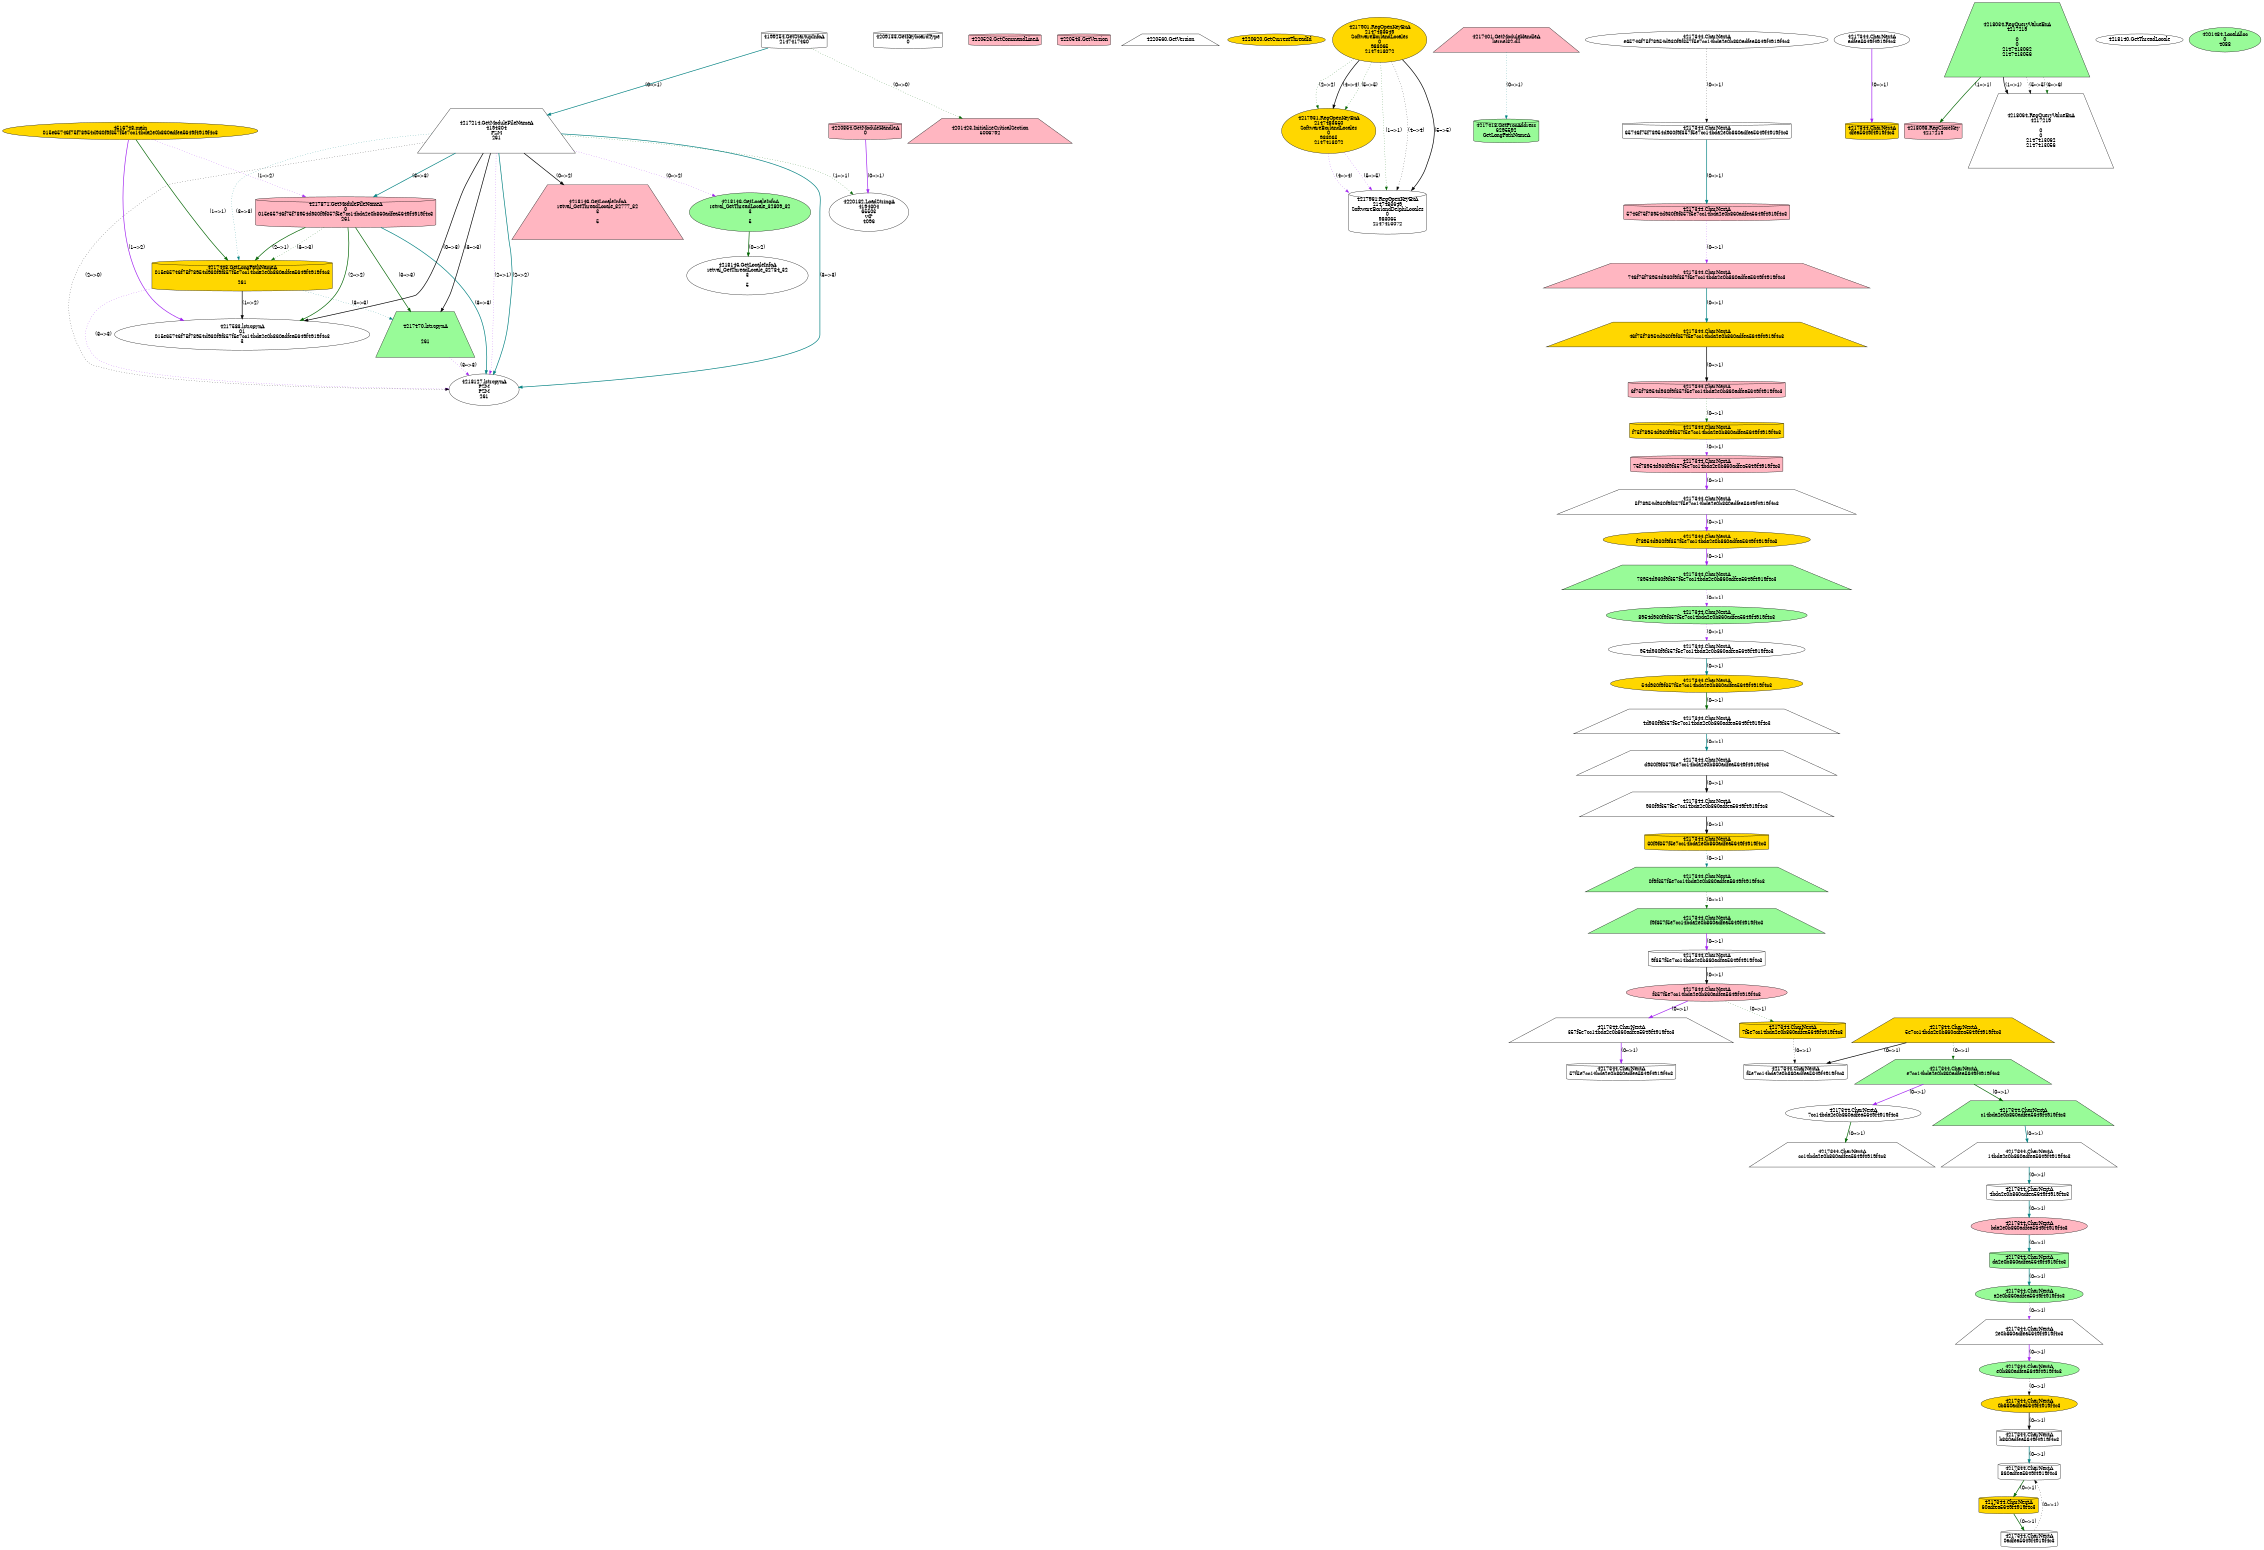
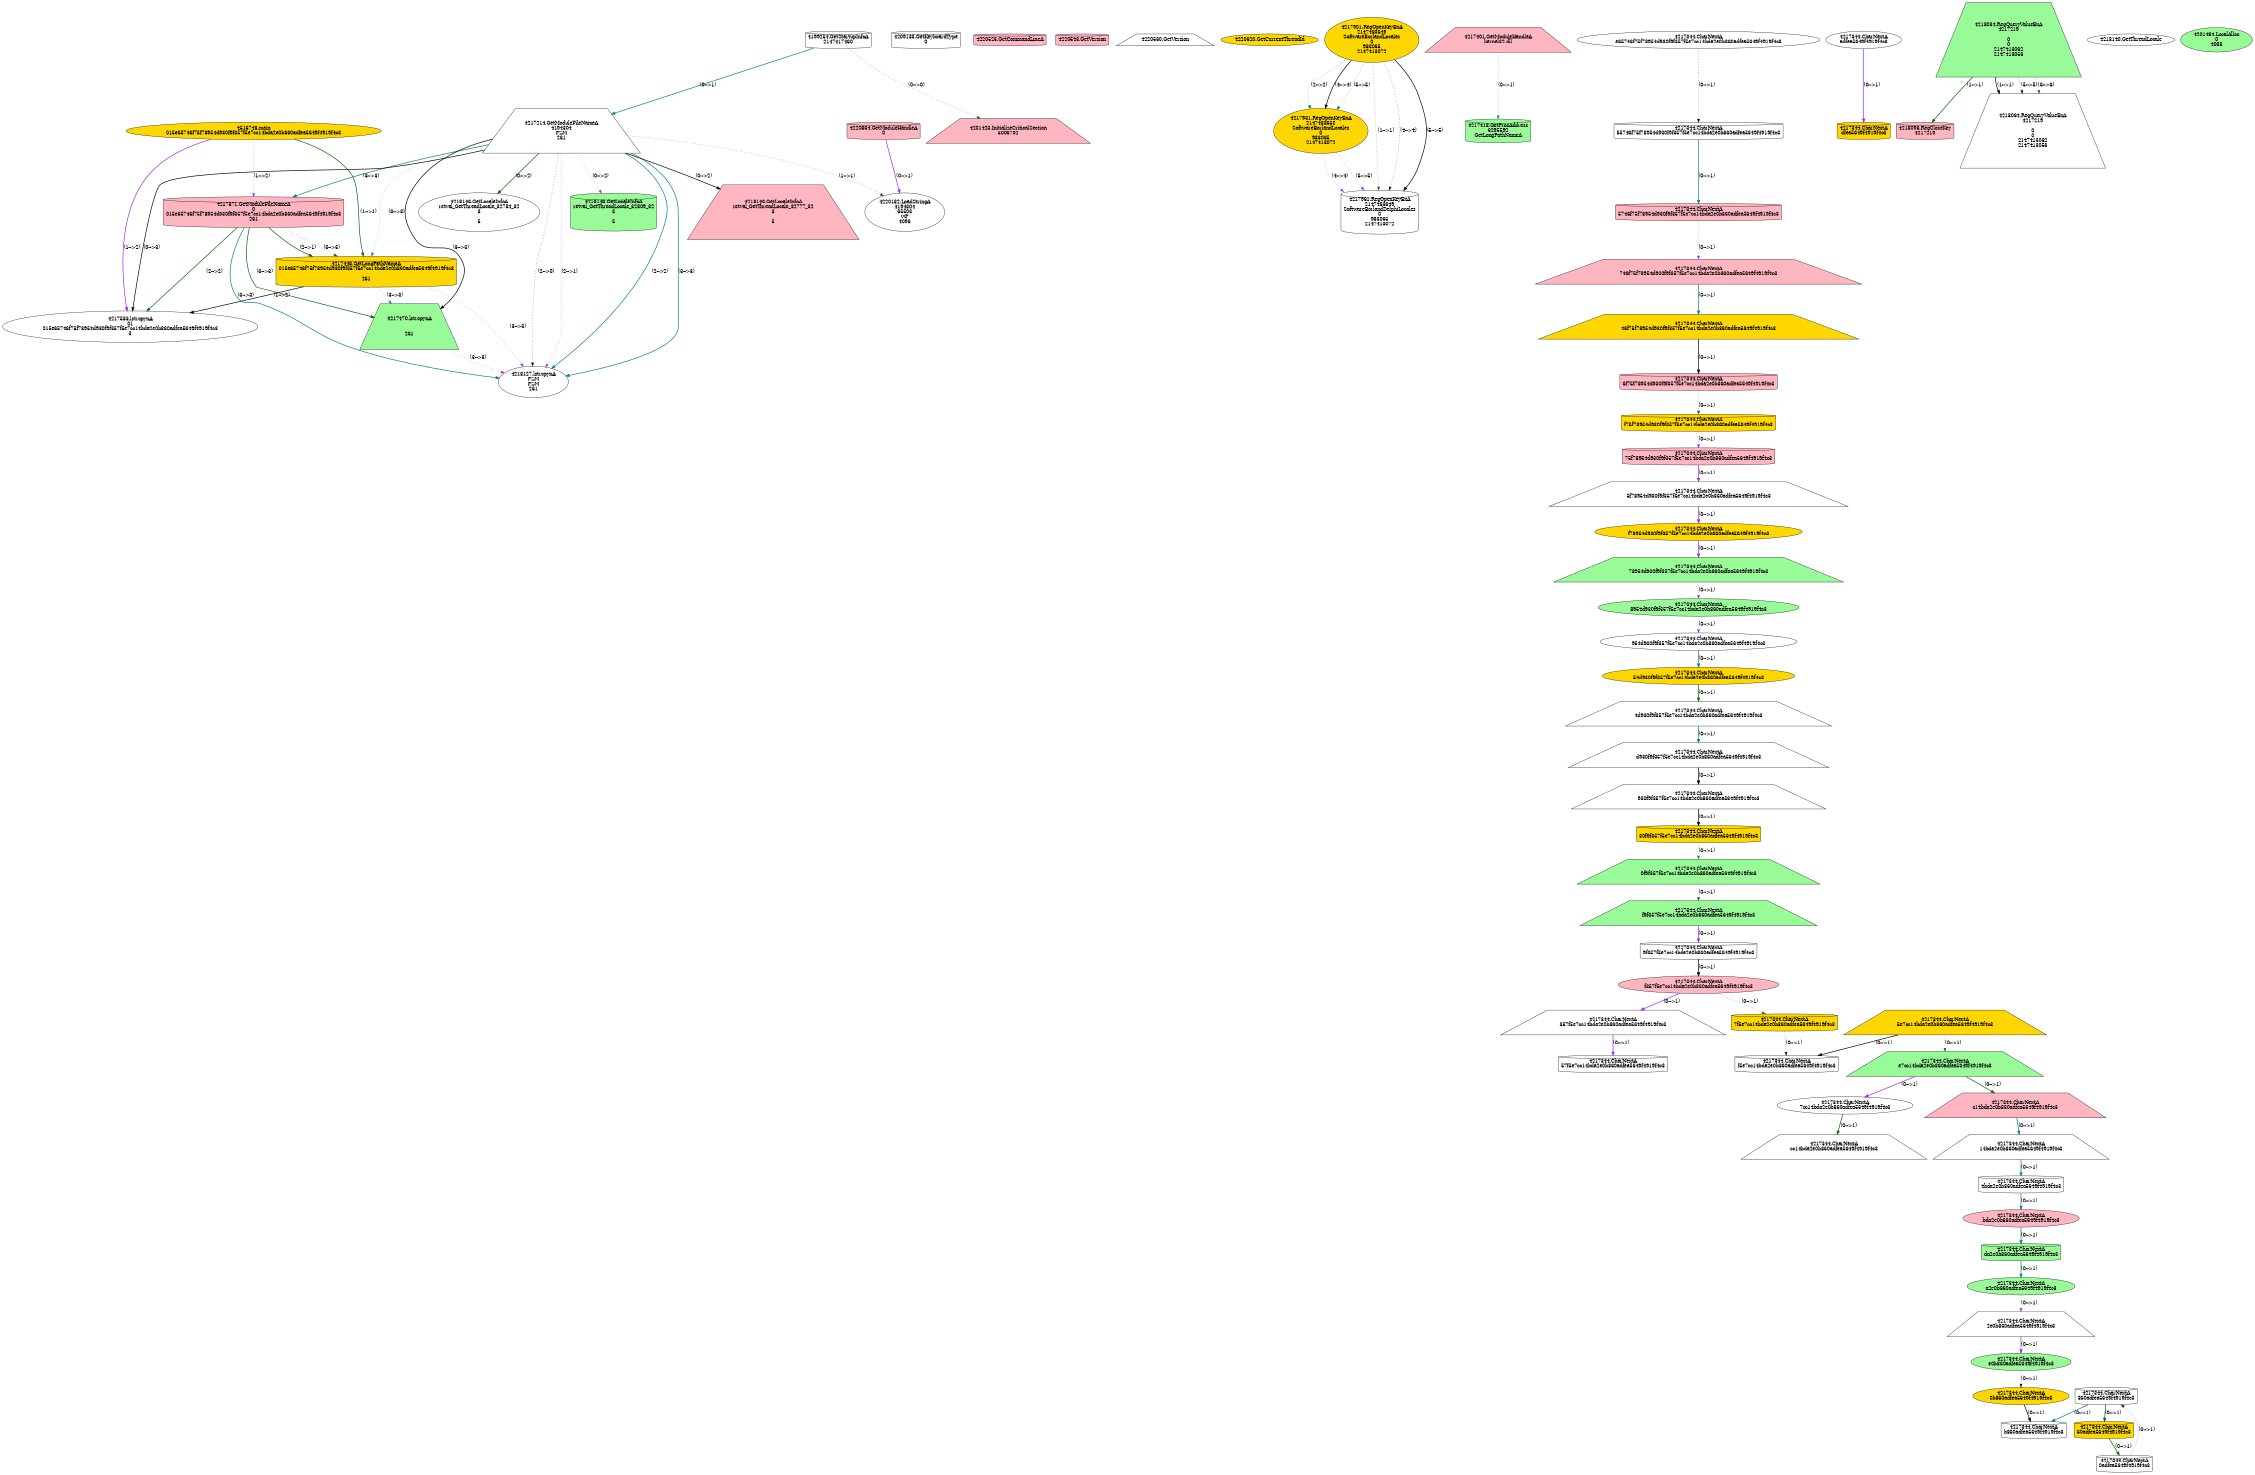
(750, 212) -> (614, 212)
(749, 242) -> (520, 172)
(2023, 1113) -> (2015, 1105)
(2029, 1453) -> (2072, 1412)
